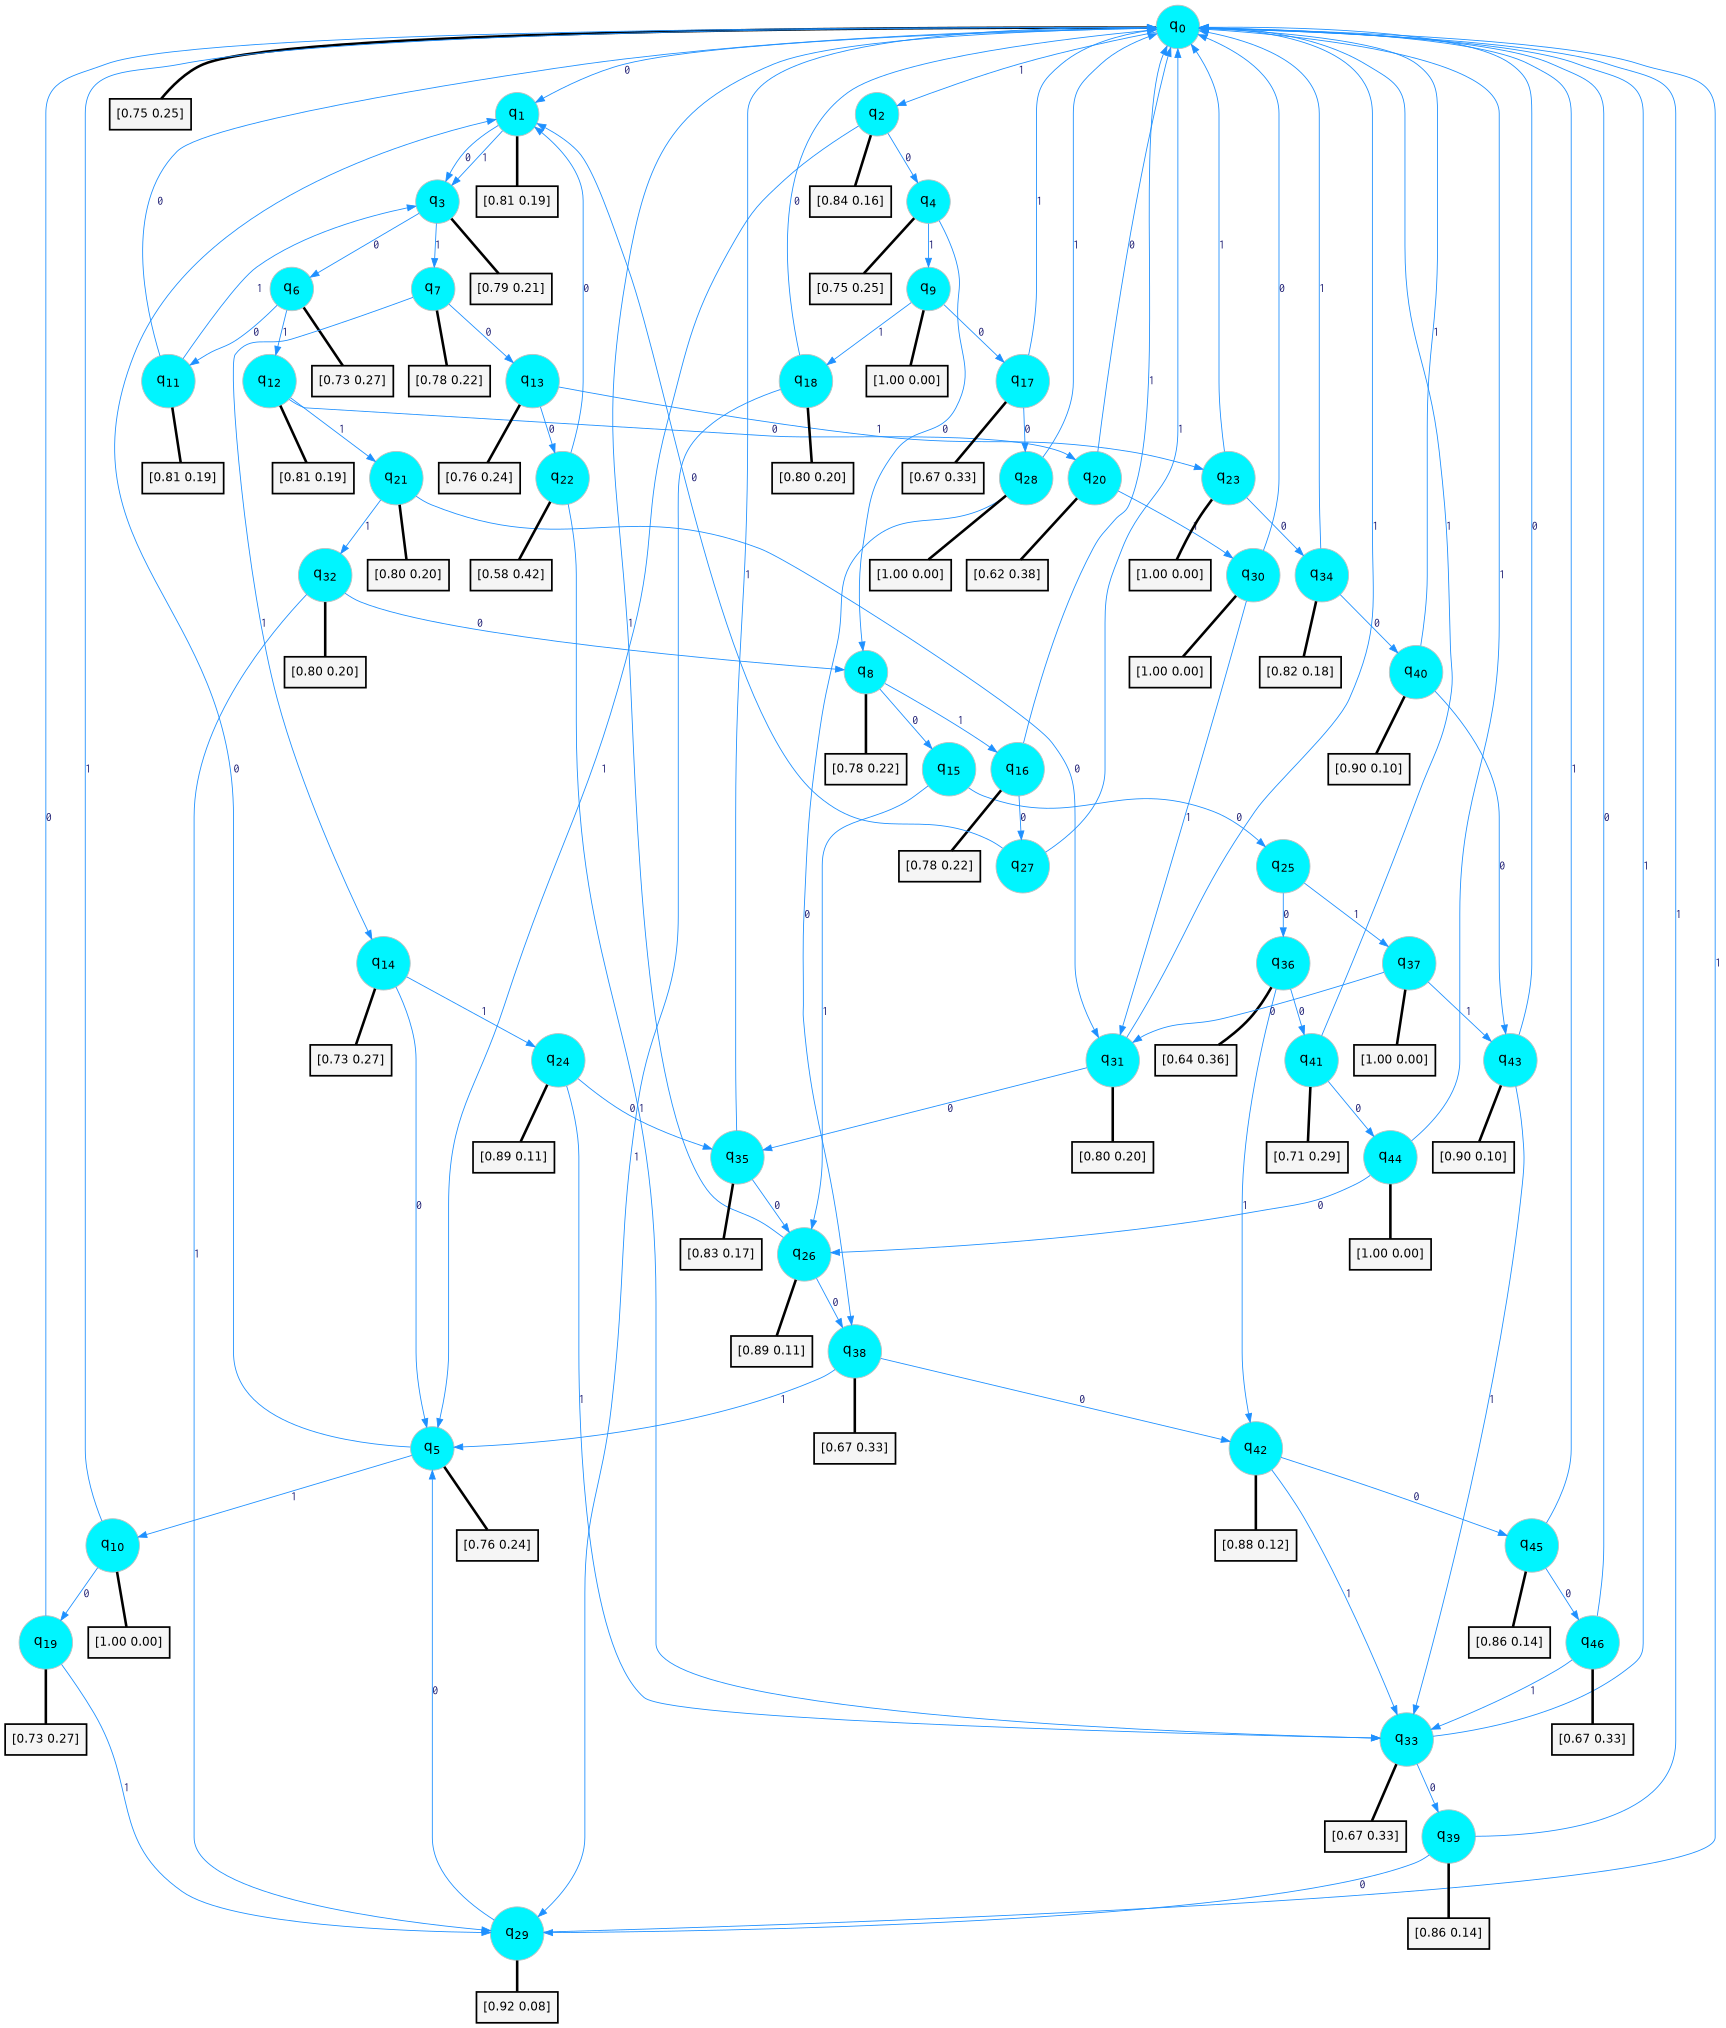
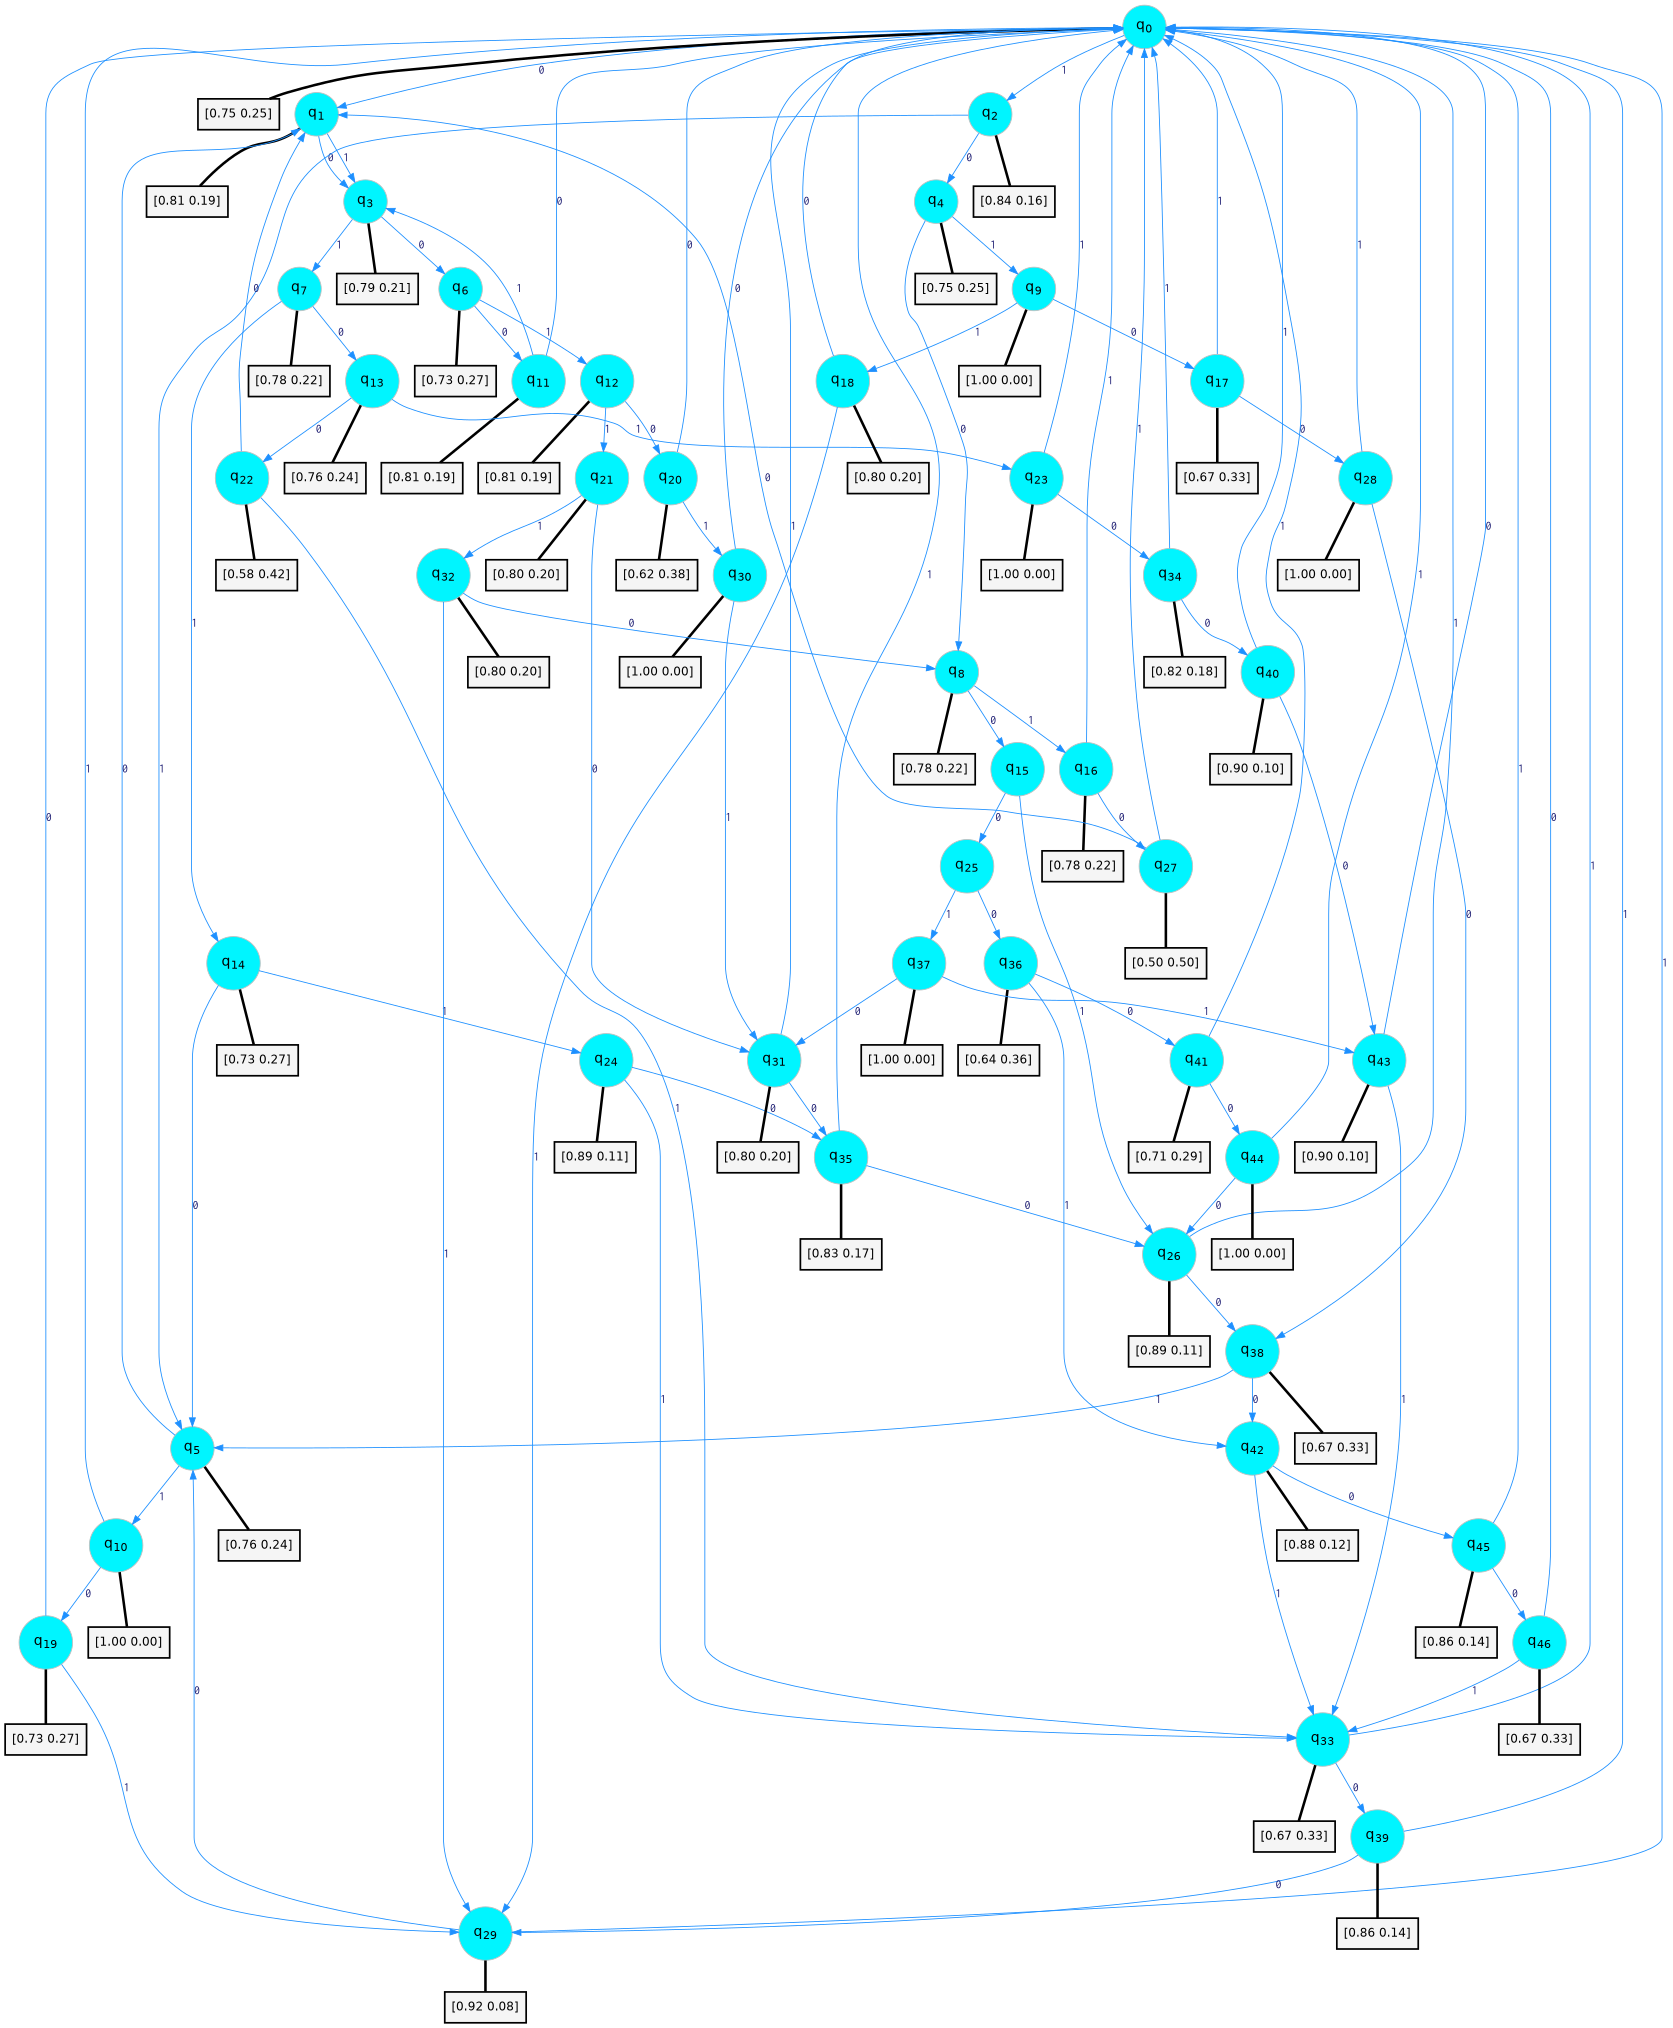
none -> (1166, 963)
